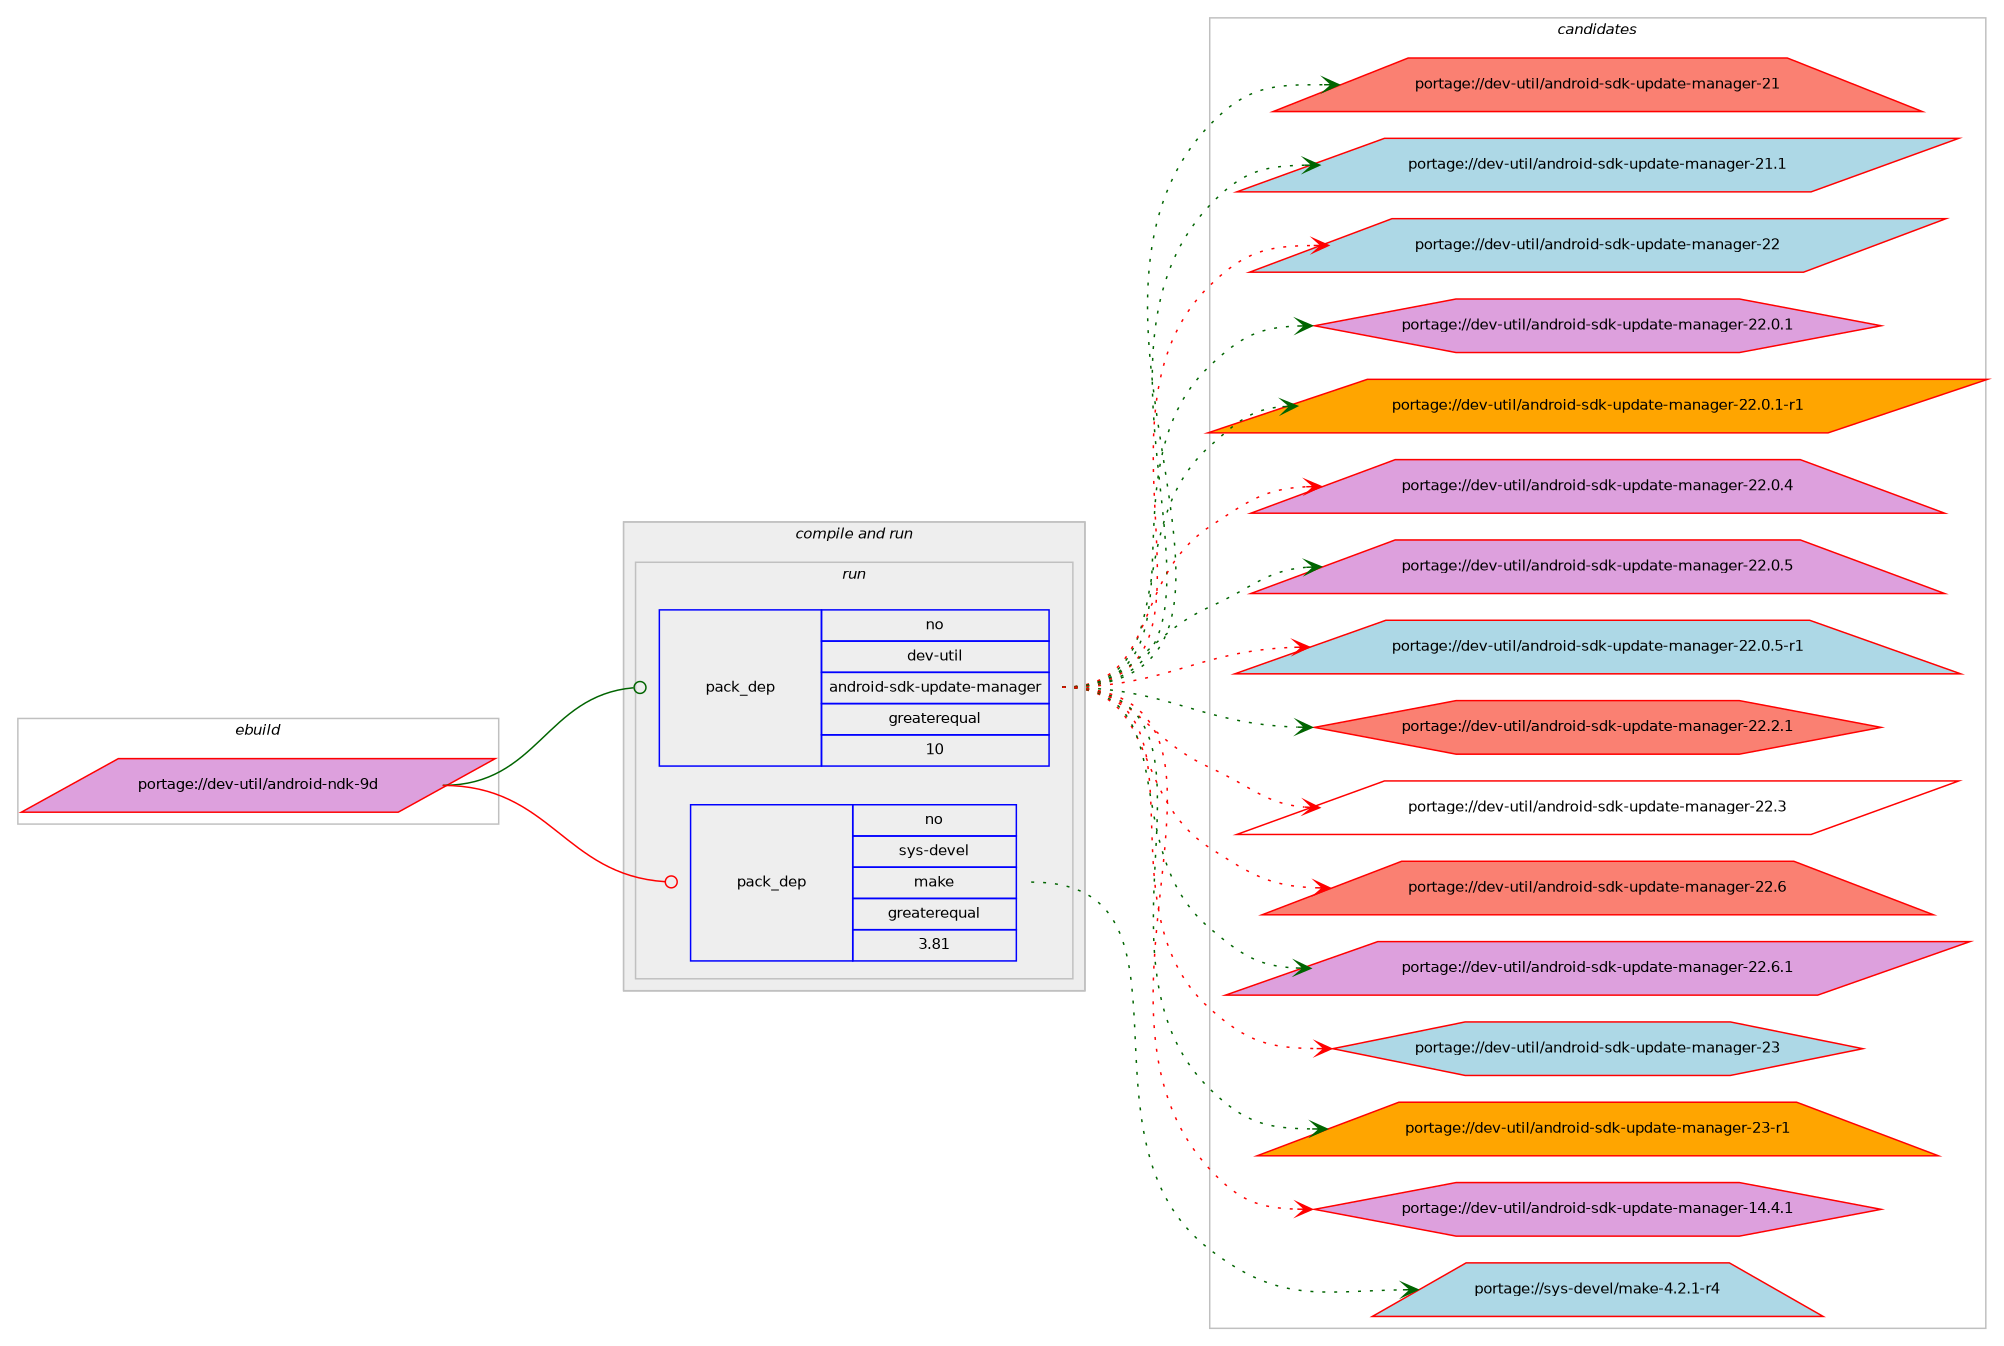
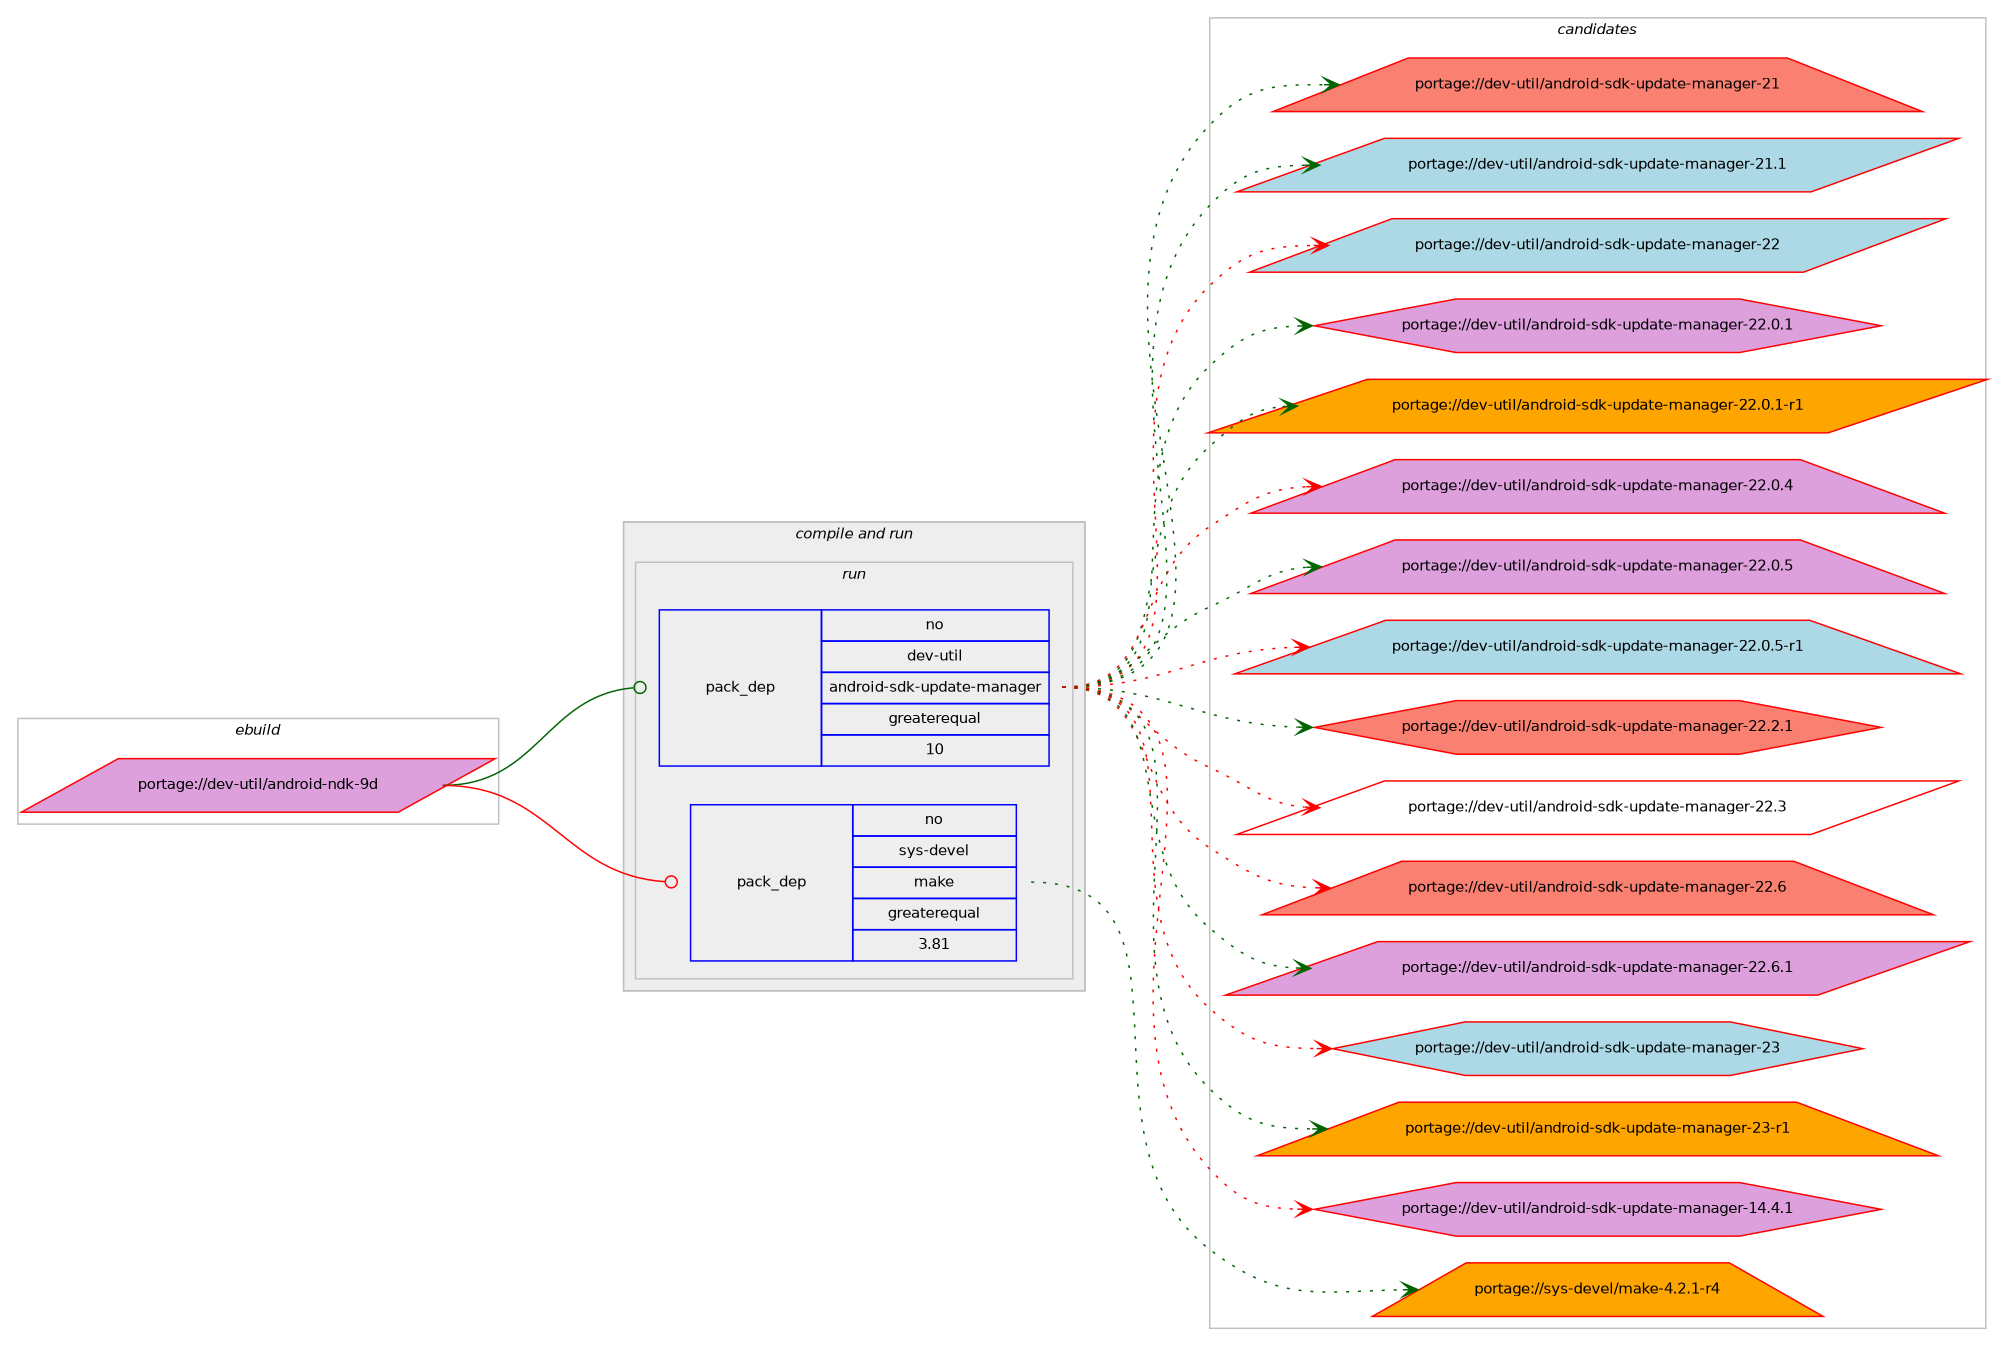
(1598, 1290) -> (1598, 1290)
